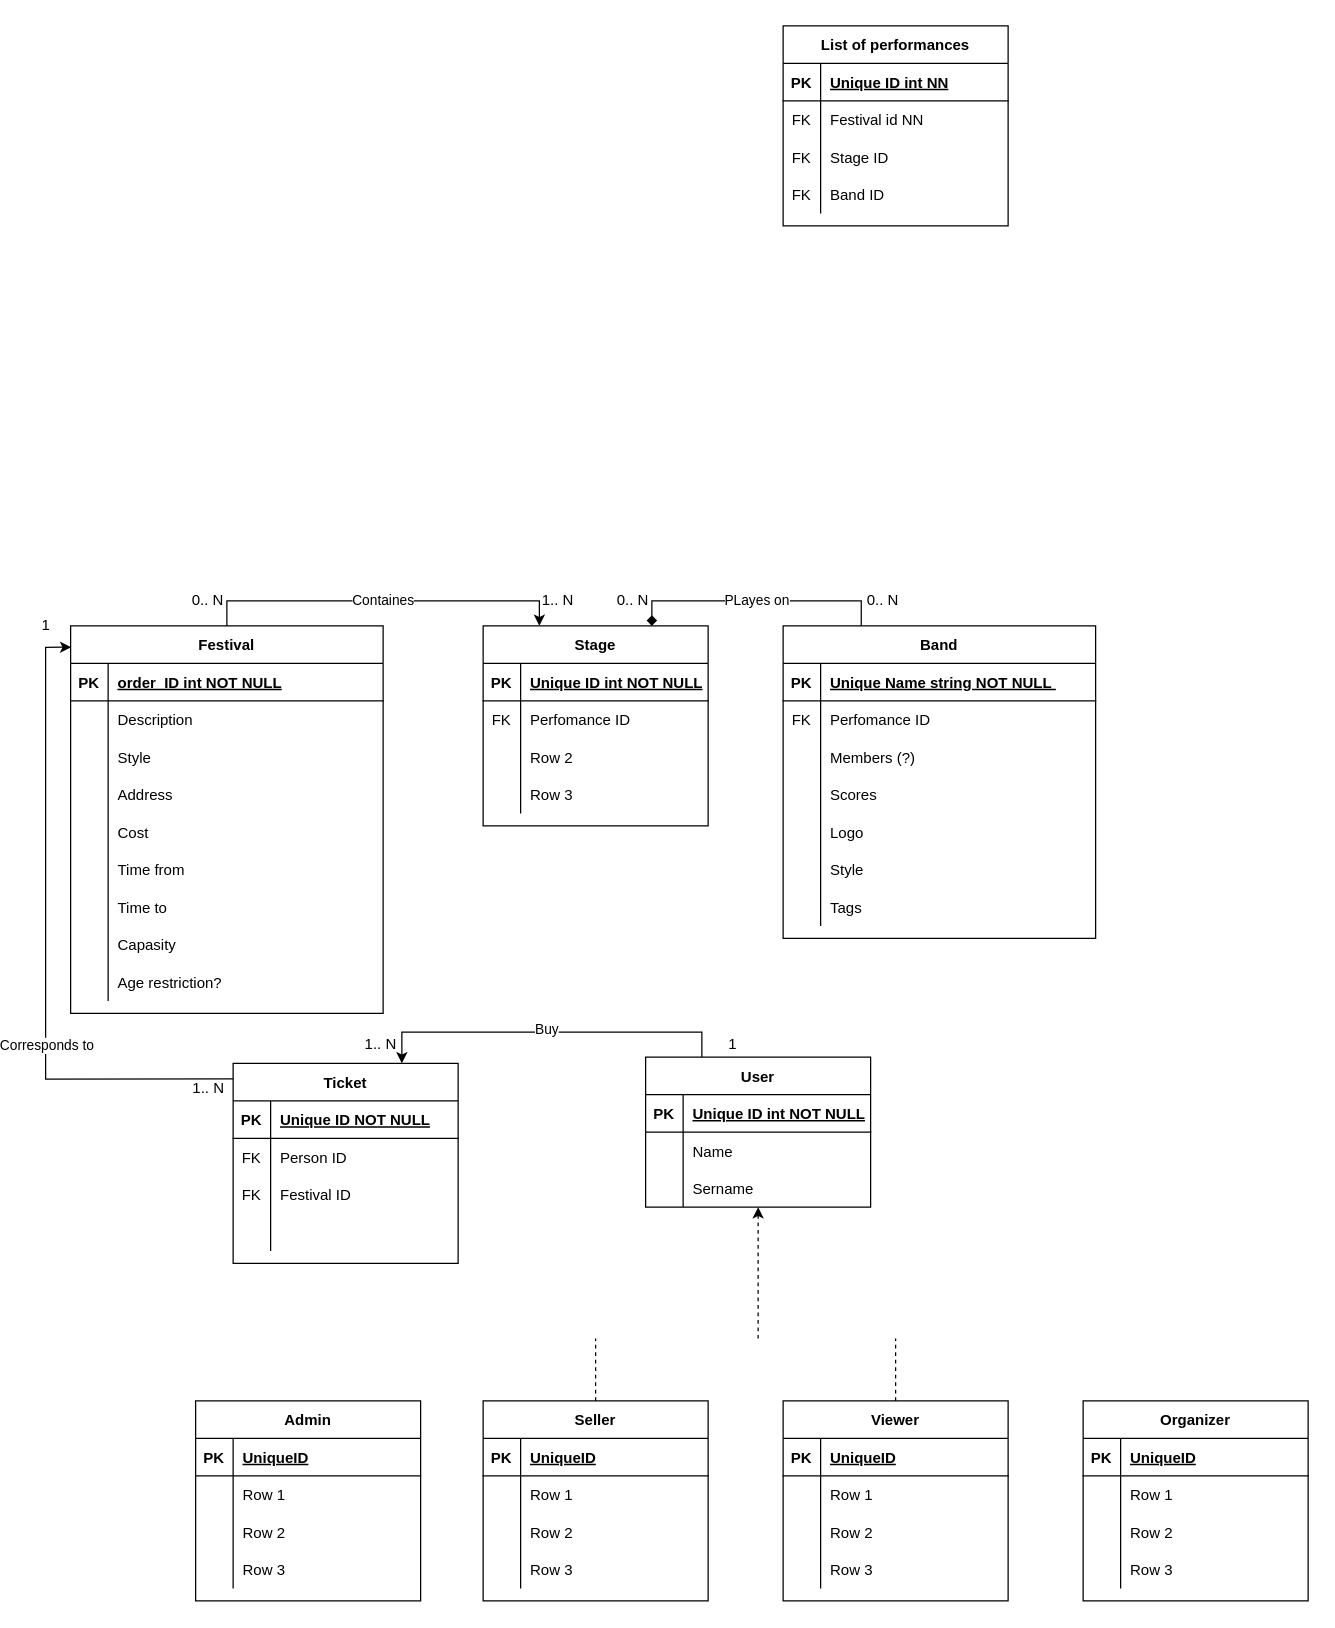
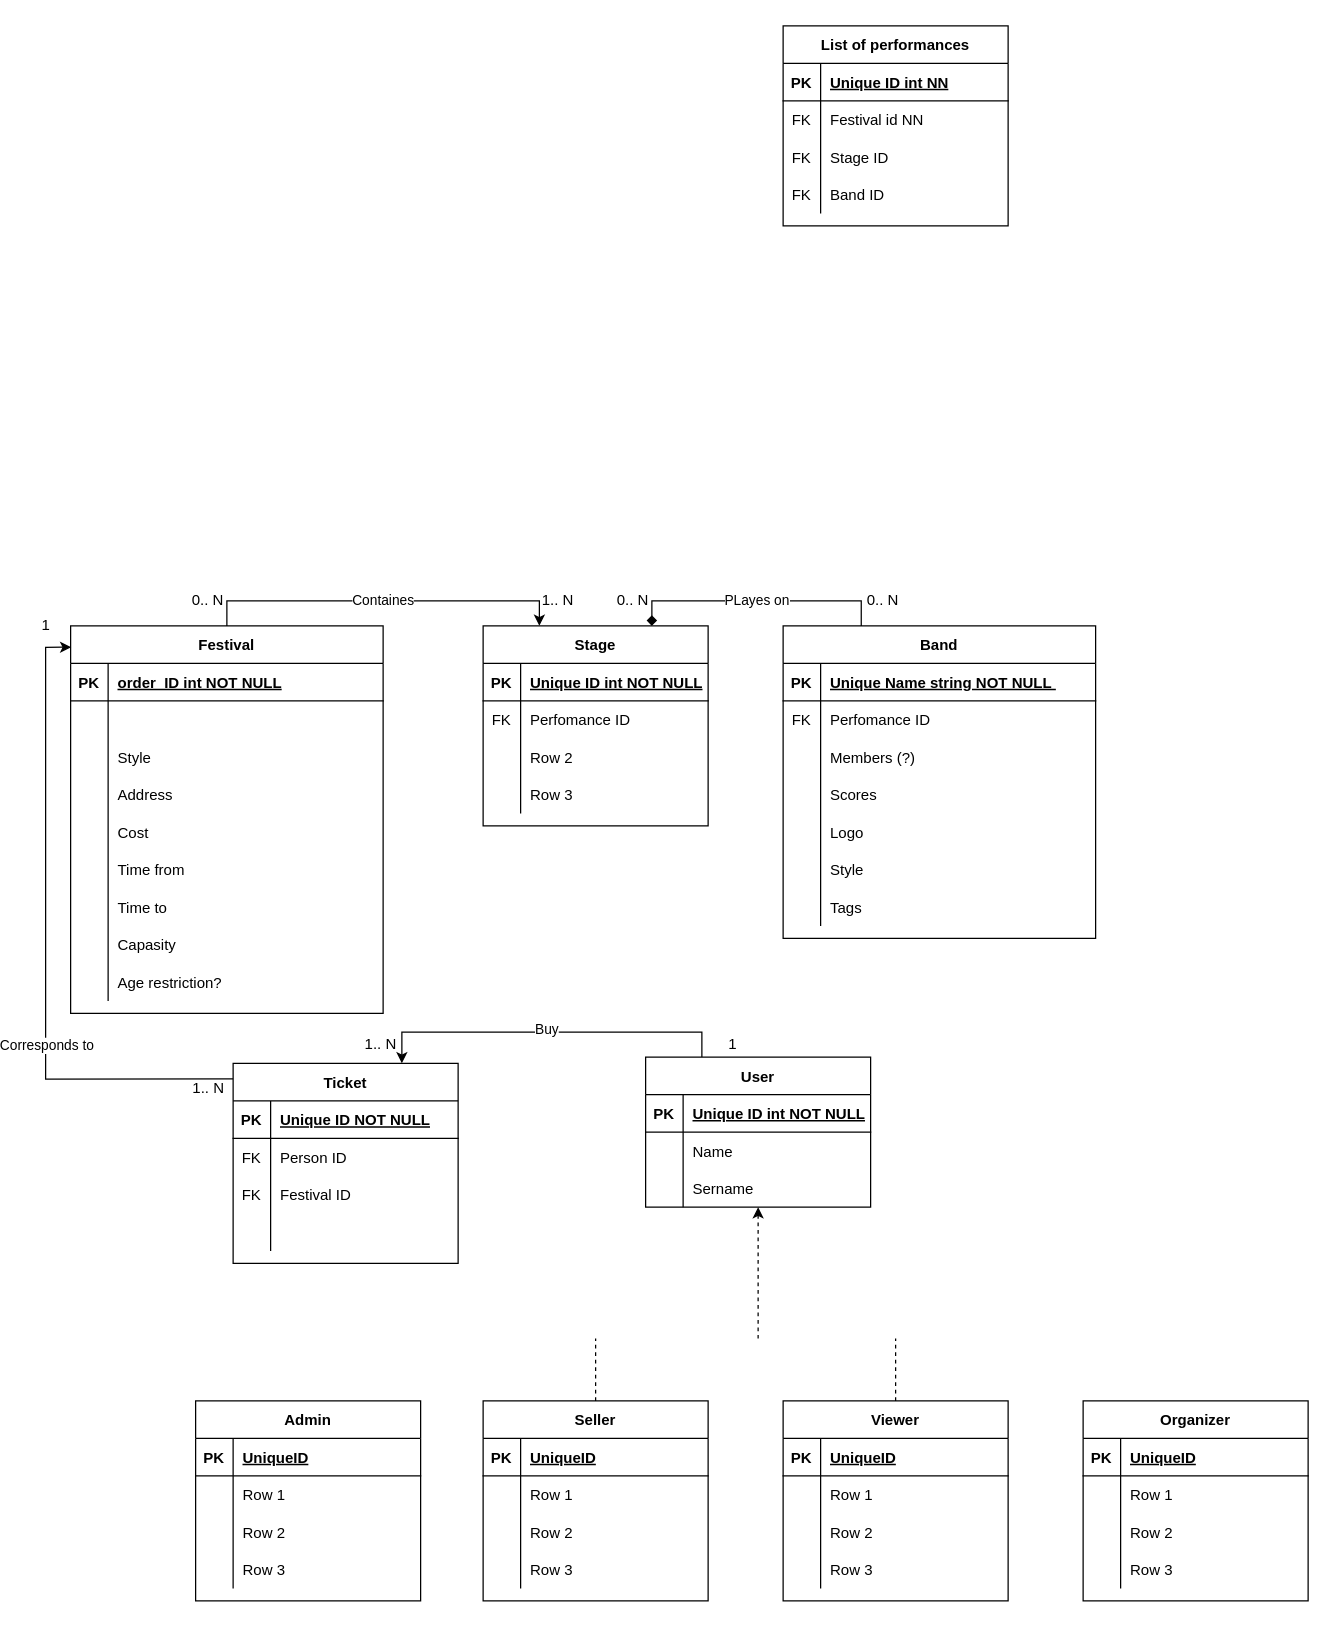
(246, 719) -> none
